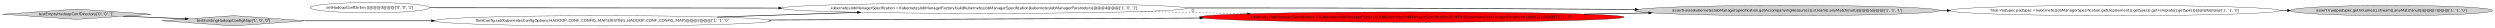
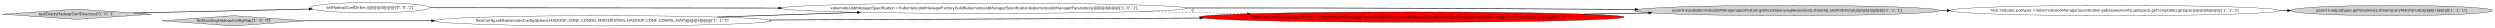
(154, 17) -> (221, 11)
